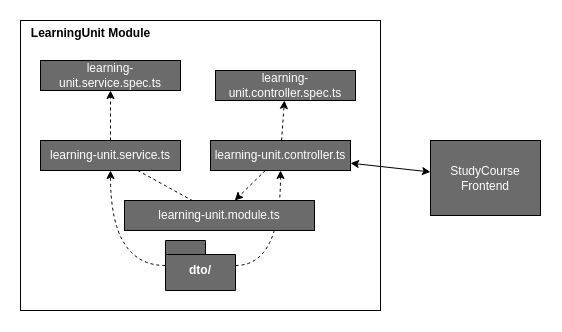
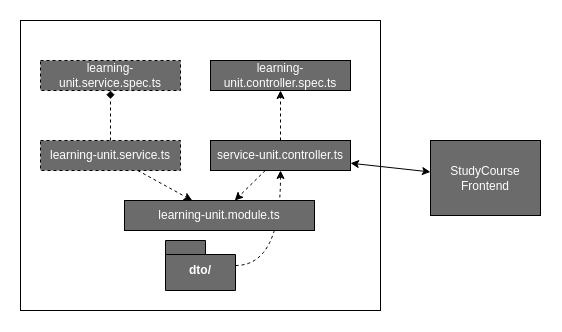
(91, 34) -> none
(111, 76) -> (111, 76)
(286, 86) -> (281, 76)
(111, 98) -> (111, 99)
(111, 156) -> (111, 156)
(281, 156) -> (281, 156)
(188, 198) -> (185, 196)
(120, 235) -> none
